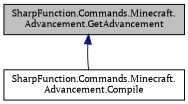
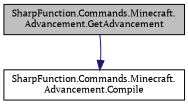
(88, 57) -> (101, 47)
